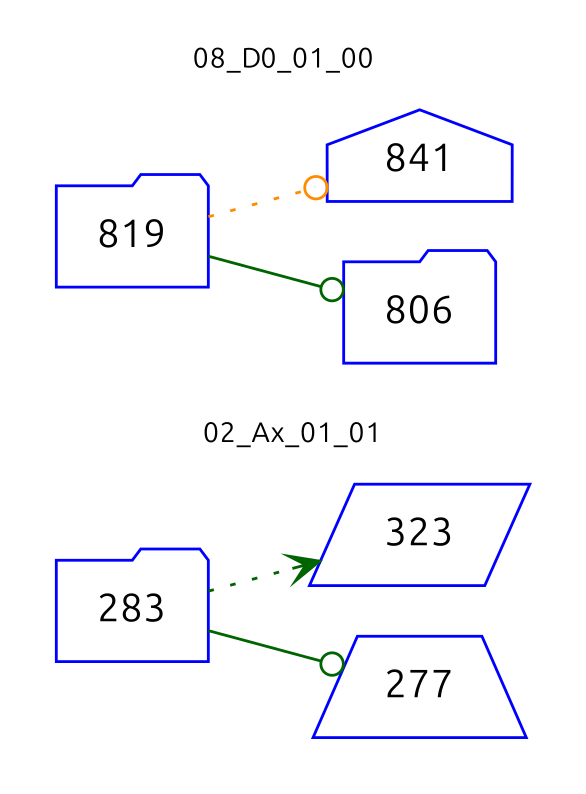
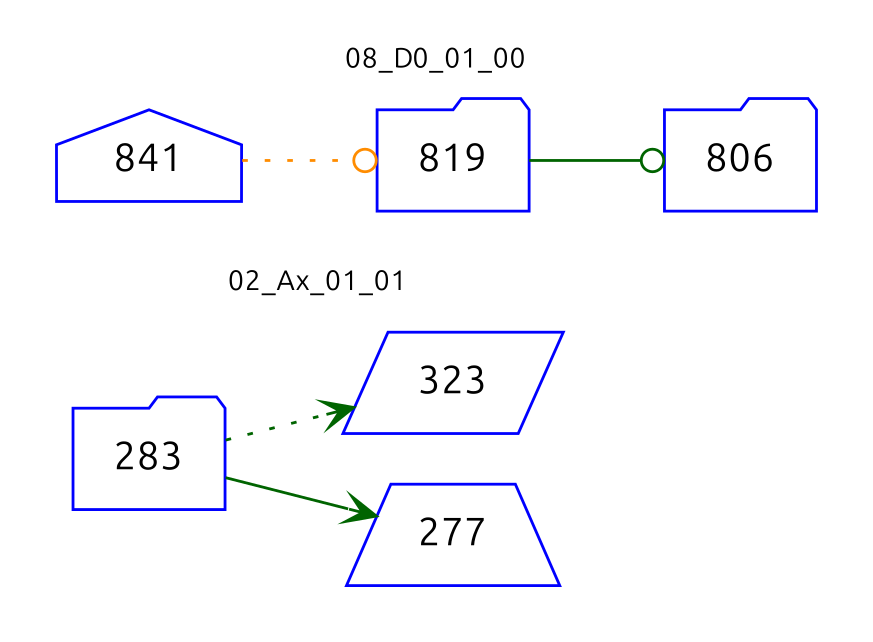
(257, 204) -> (298, 160)
(265, 646) -> (287, 493)
